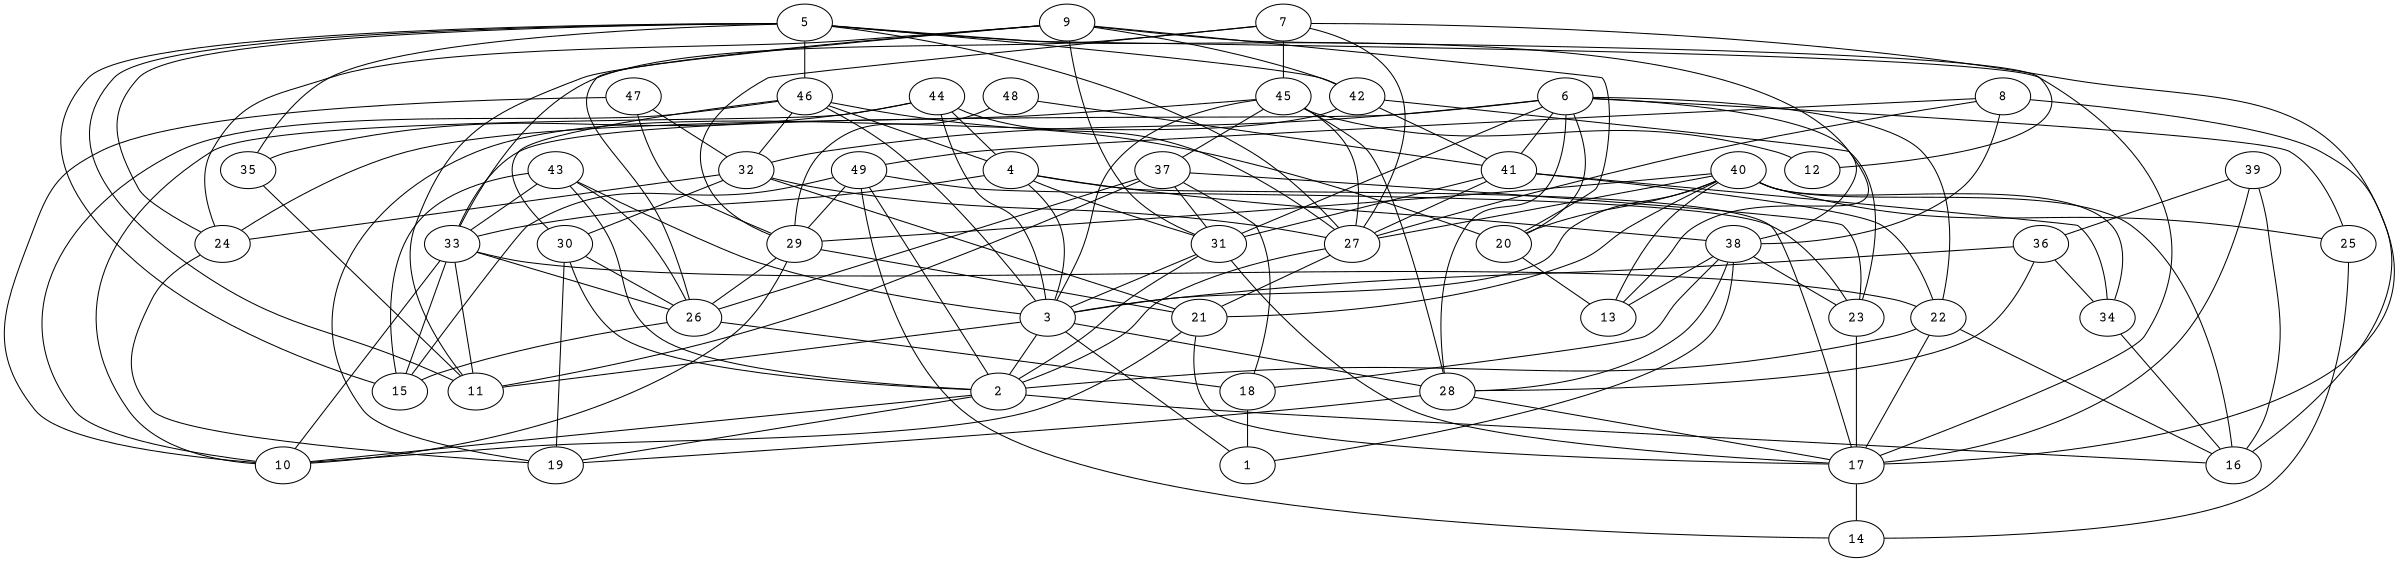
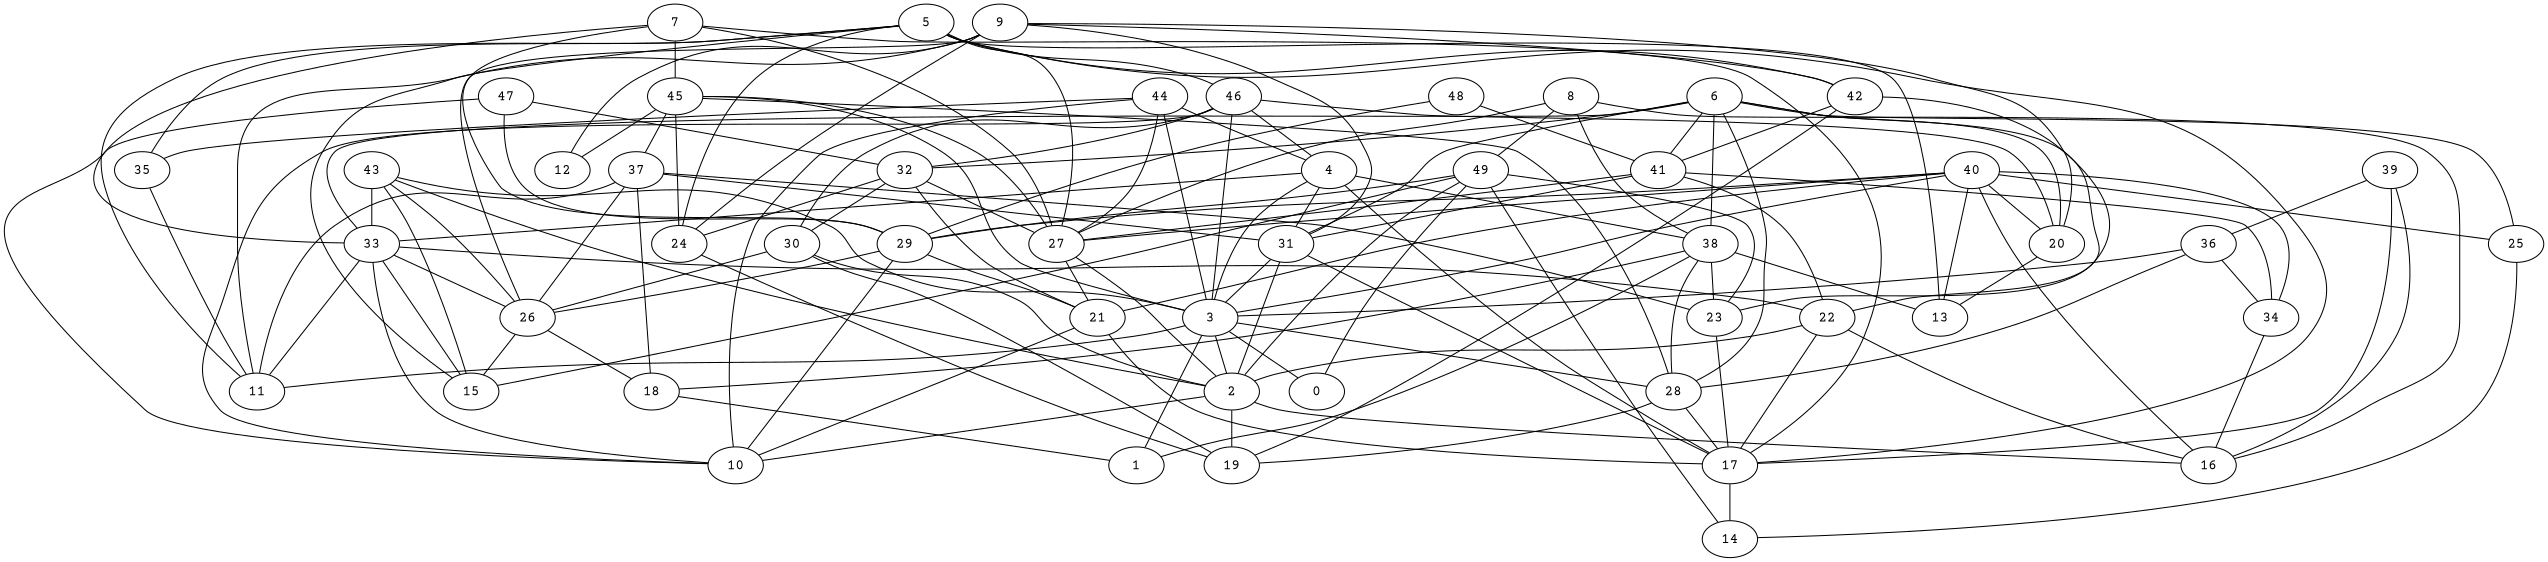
none -> (1317, 392)
